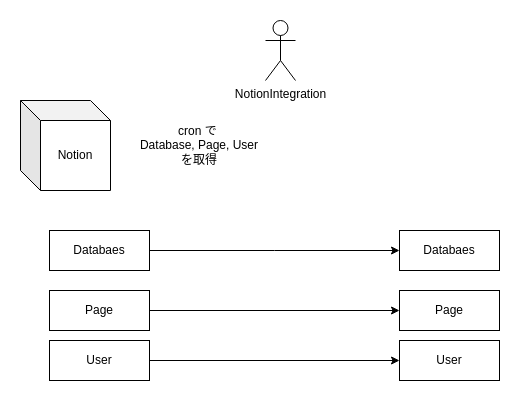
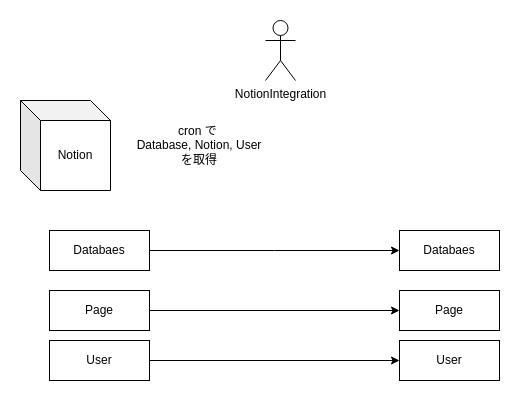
(200, 146) -> (200, 146)
